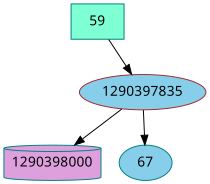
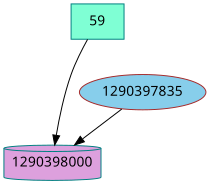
(117, 53) -> (67, 86)
(146, 163) -> none
